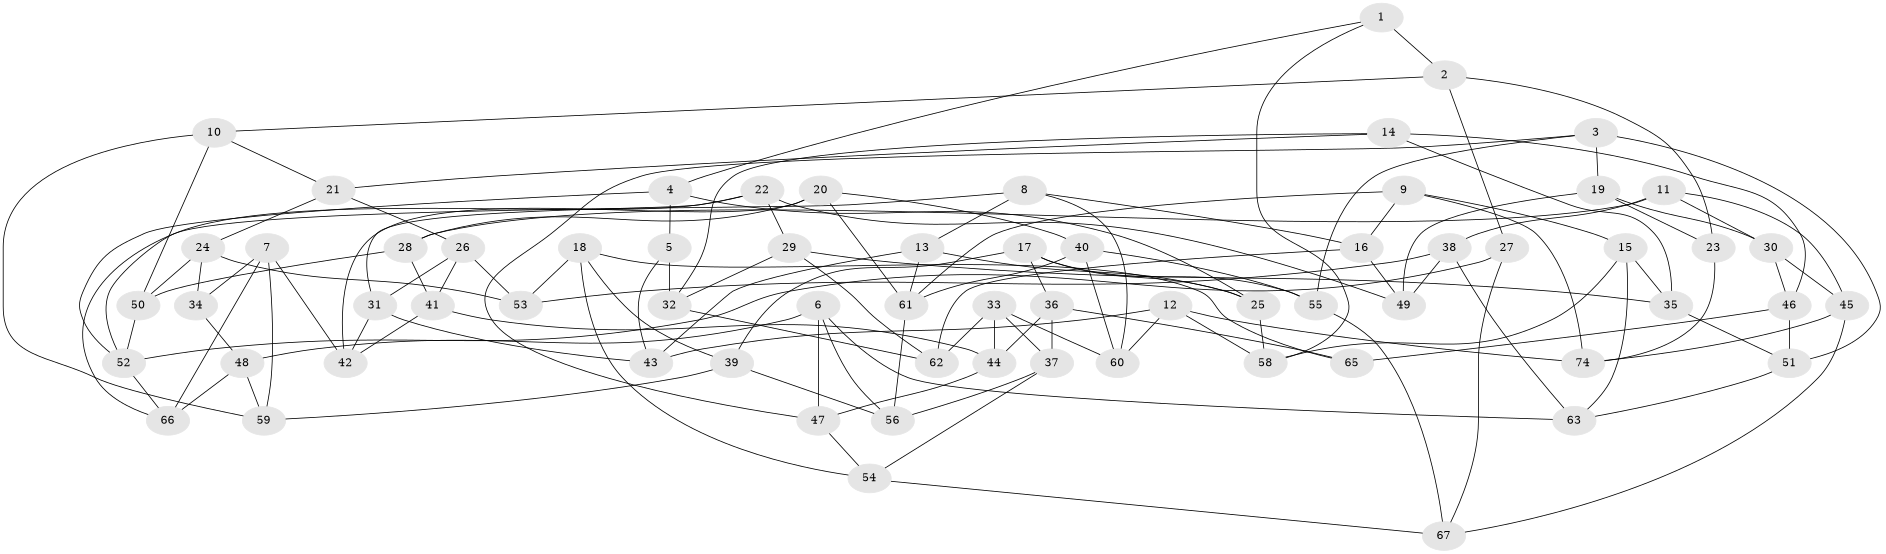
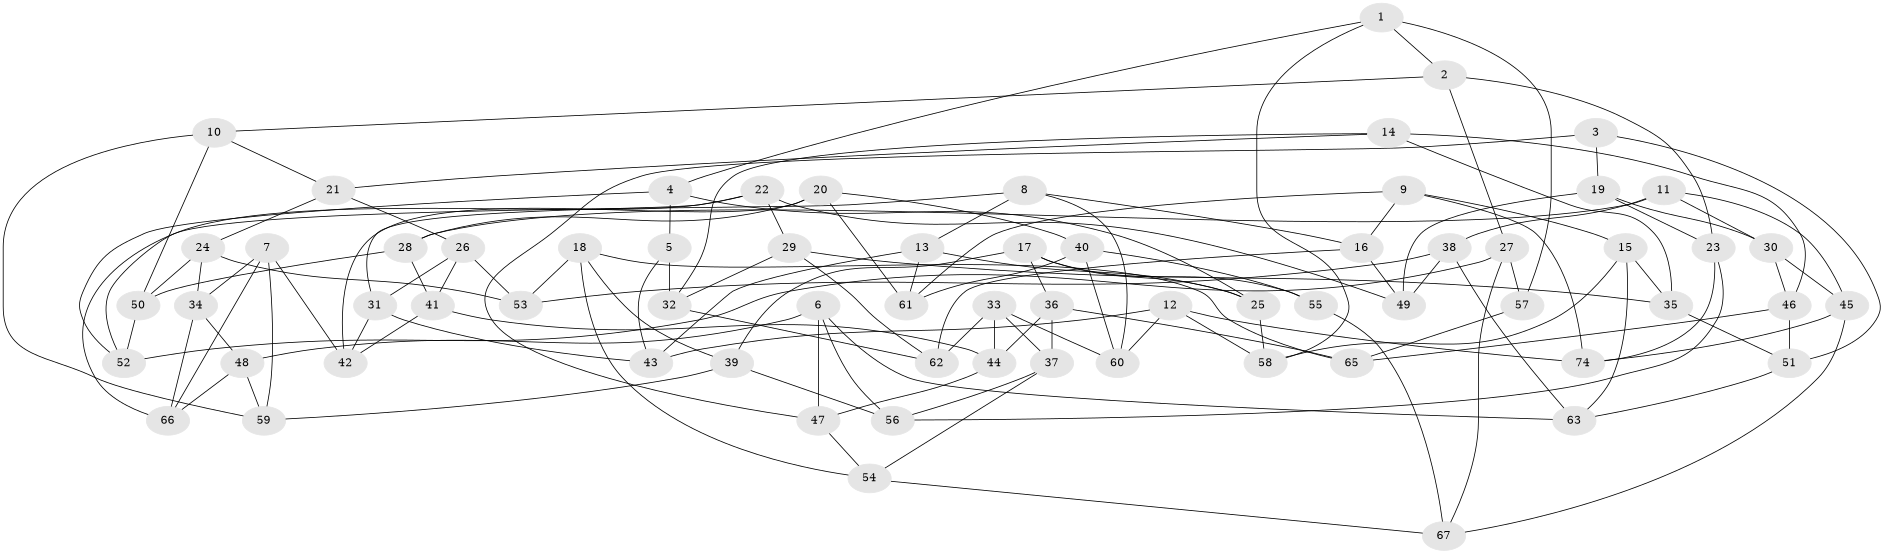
(1409, 163) -> none
none -> (1522, 306)
(900, 363) -> (1378, 407)
(143, 388) -> (182, 363)
